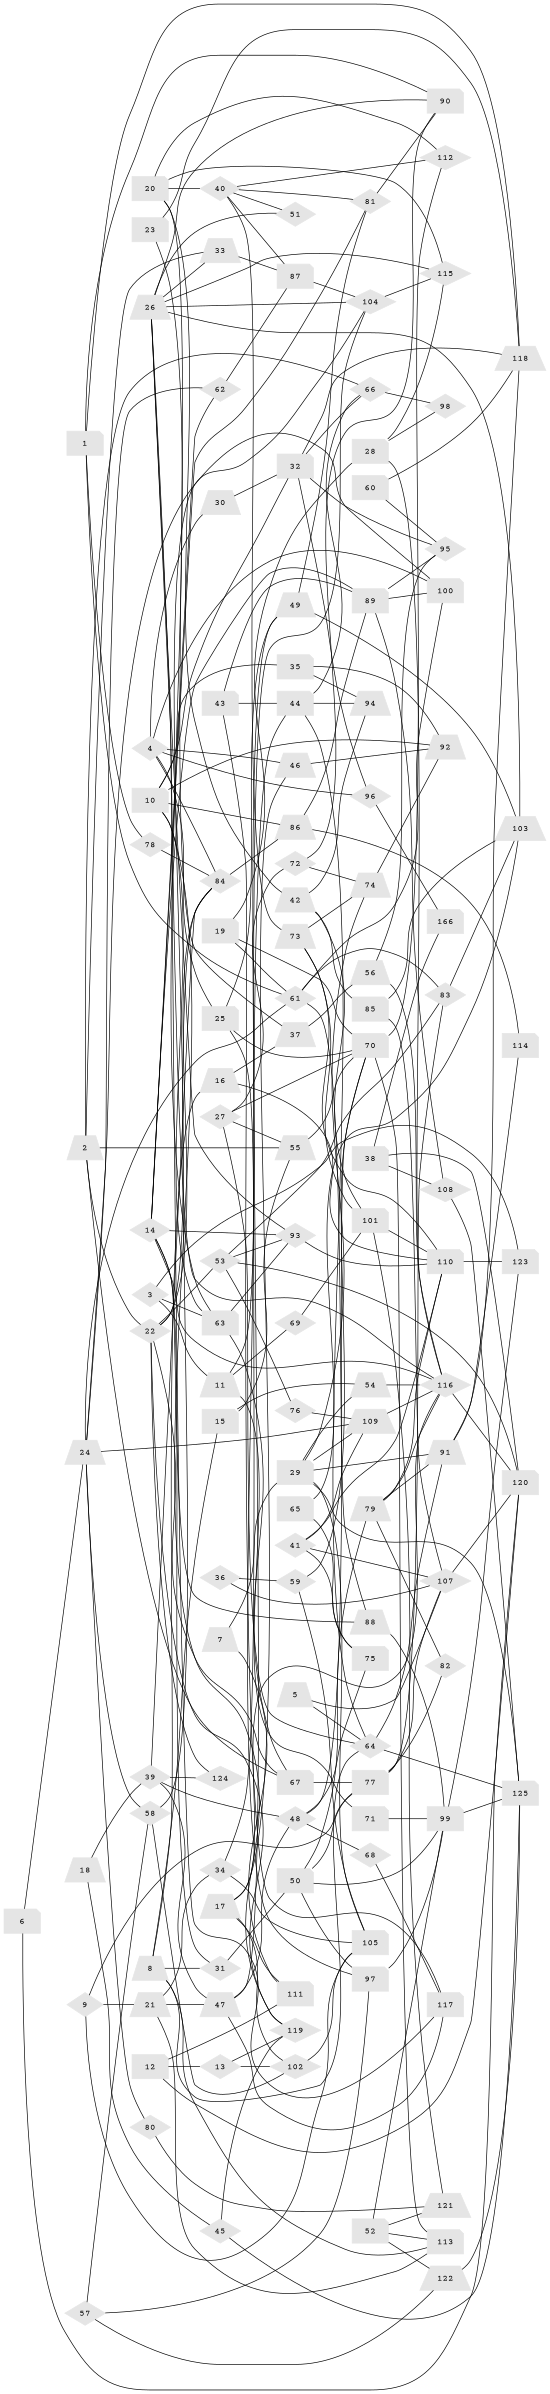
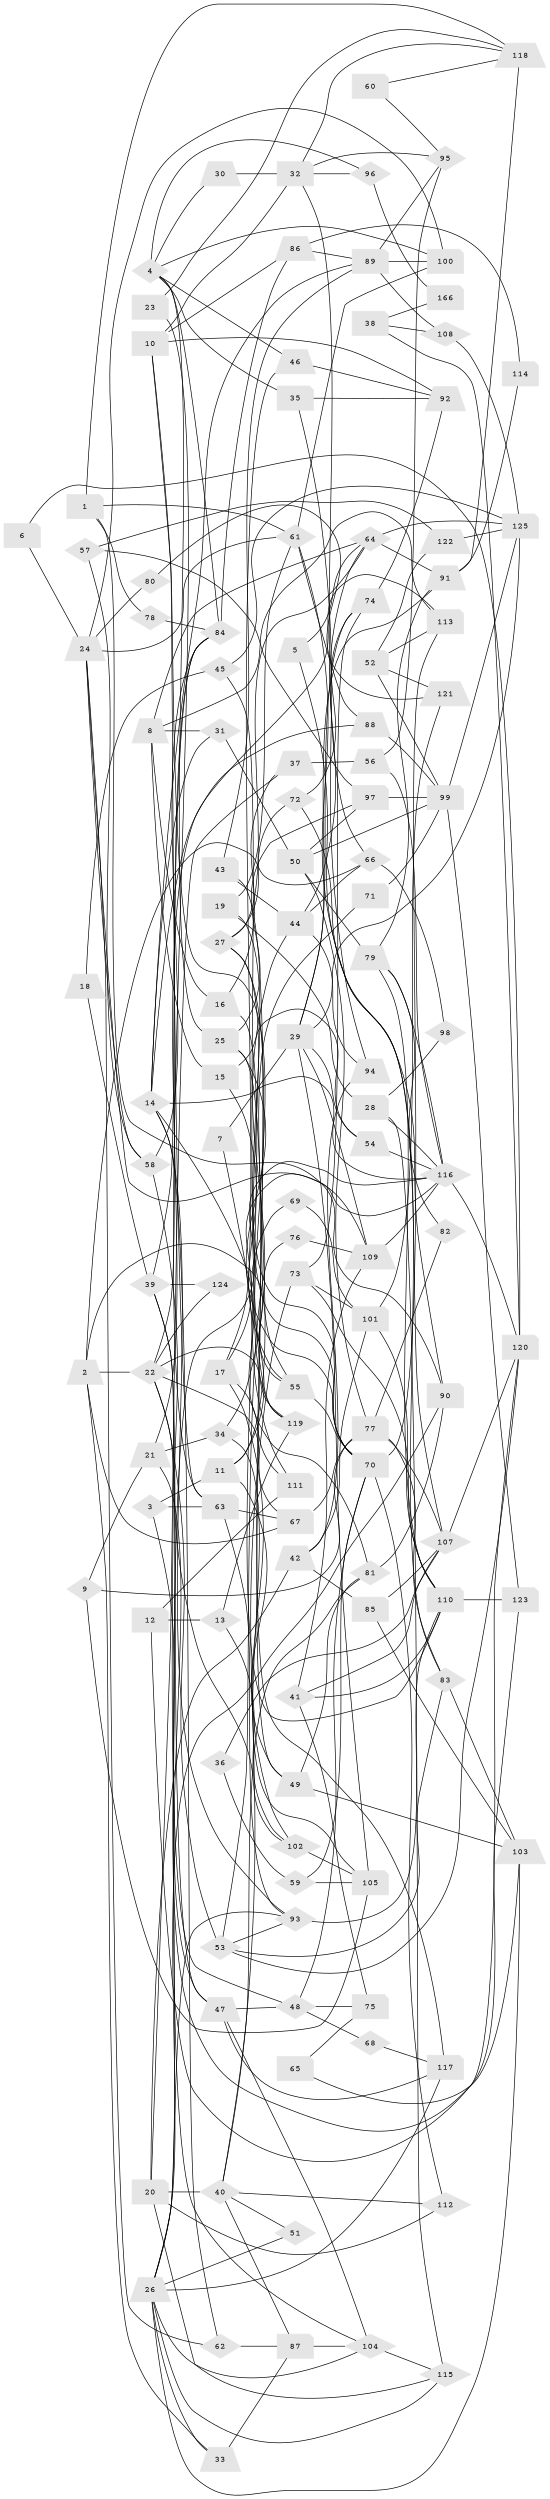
(205, 678) -> (207, 344)
